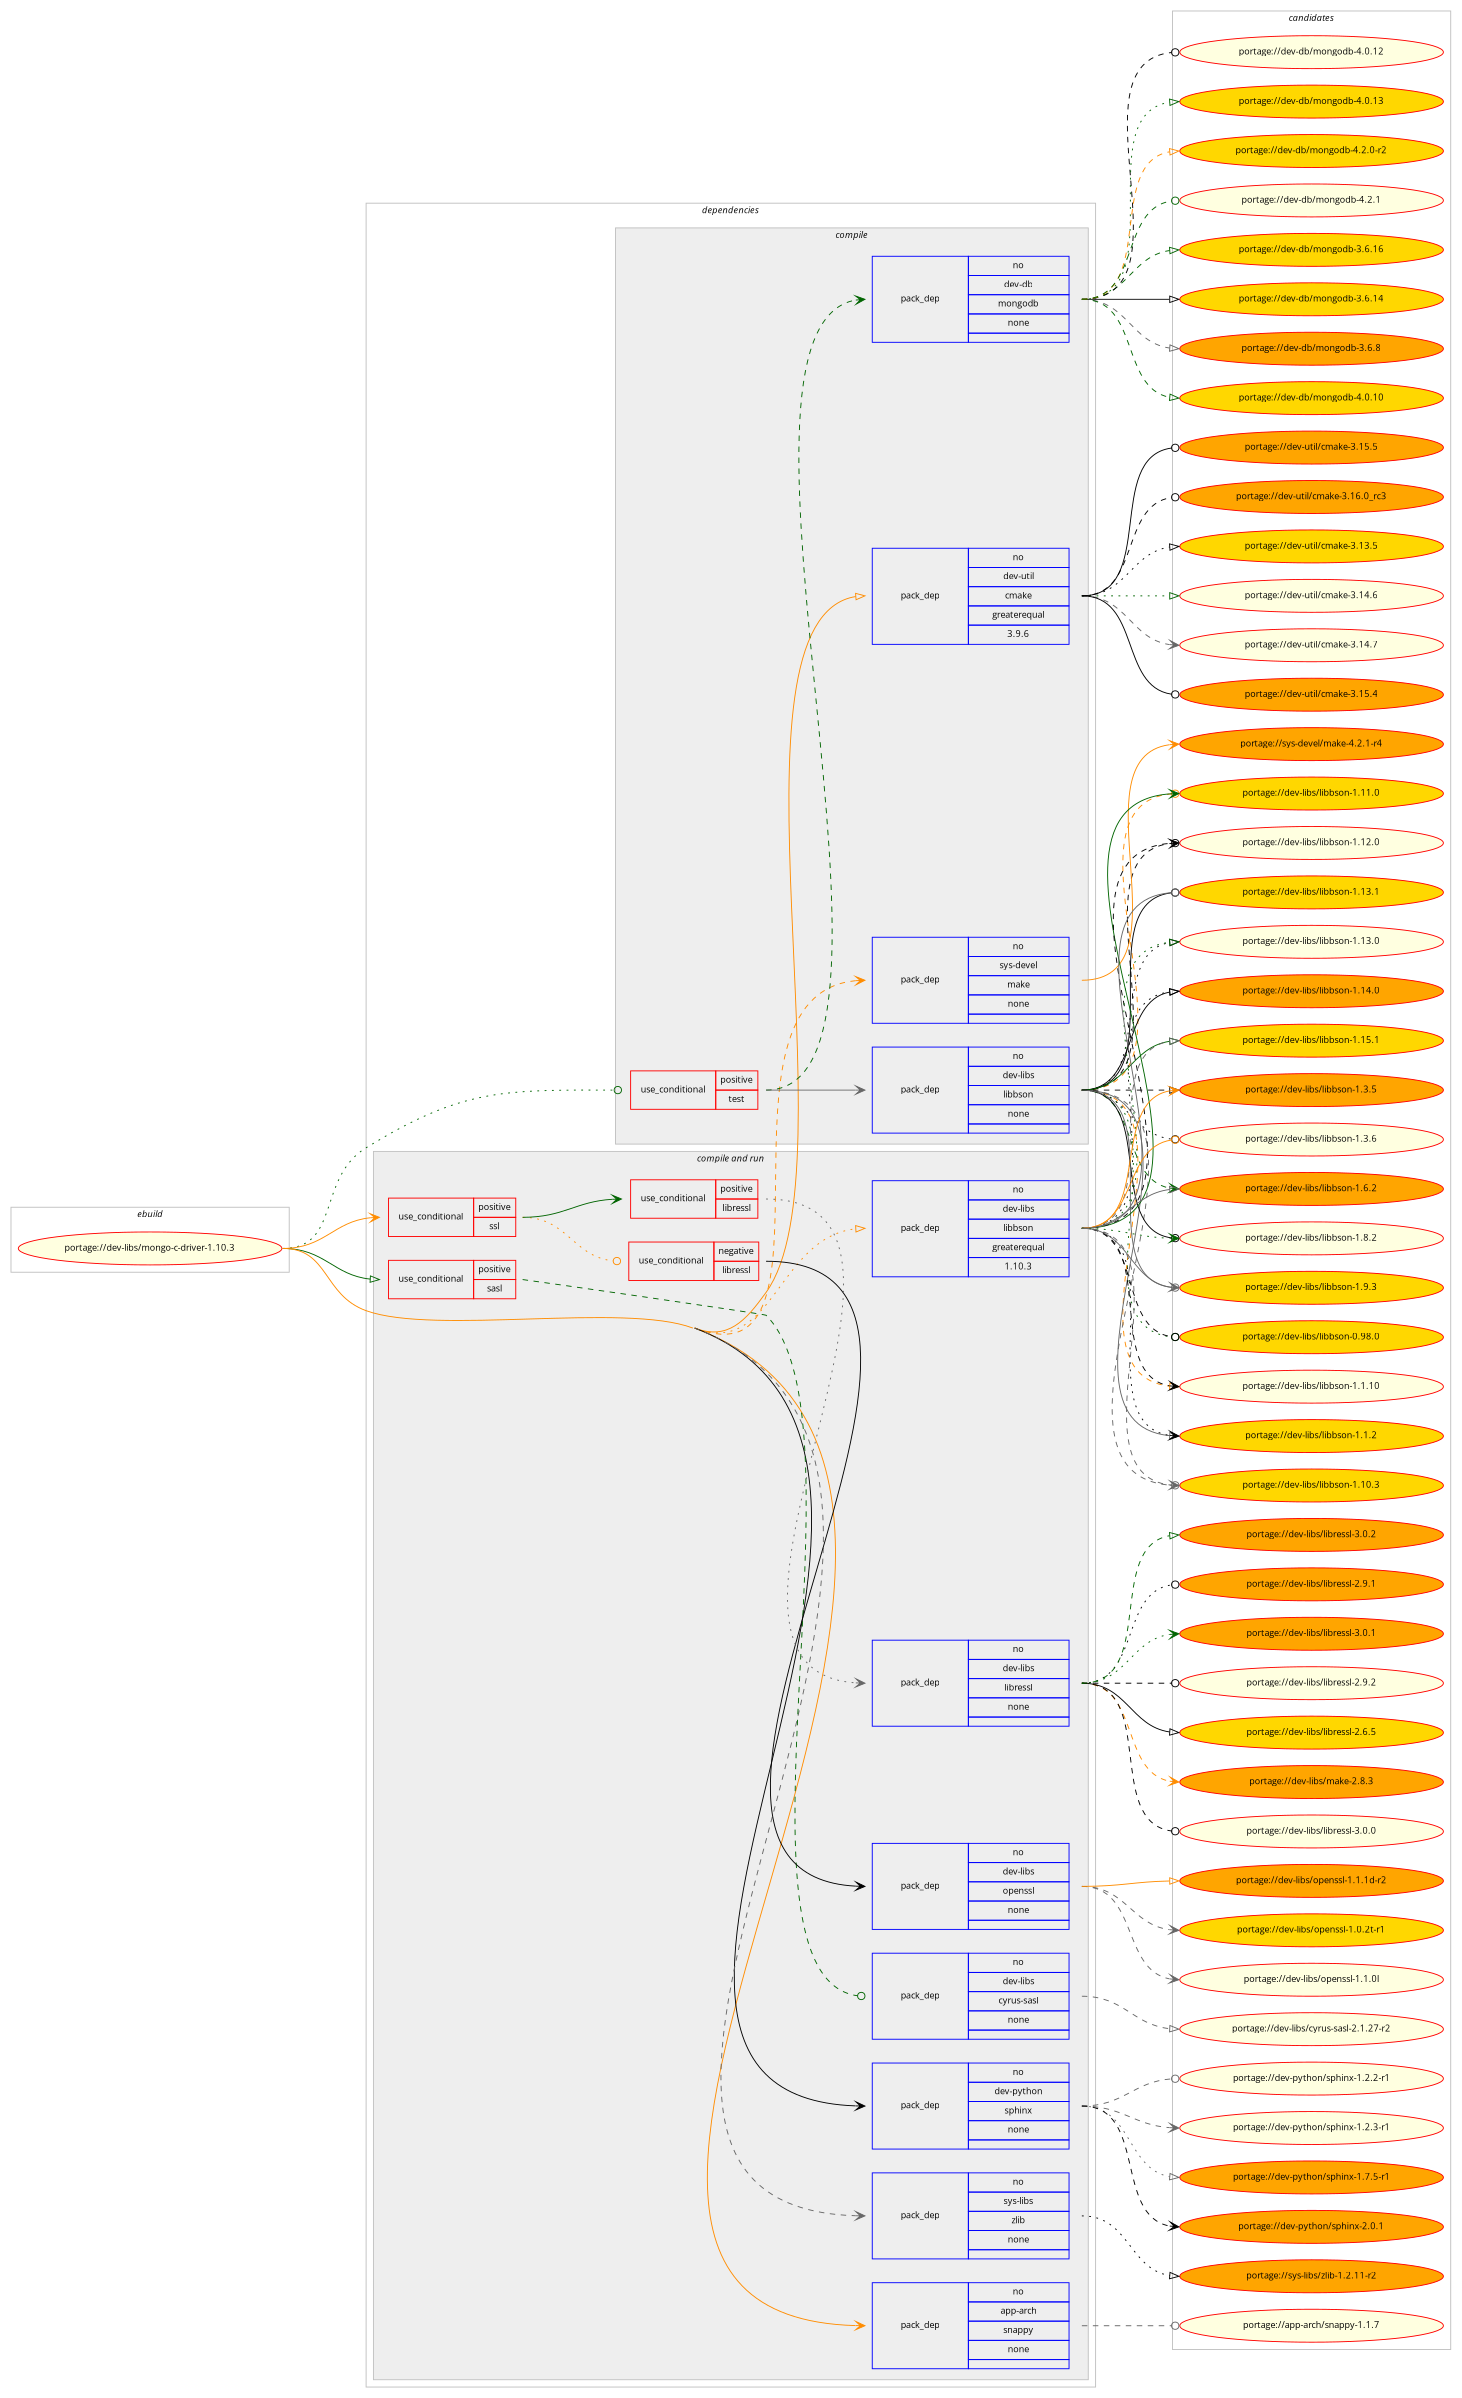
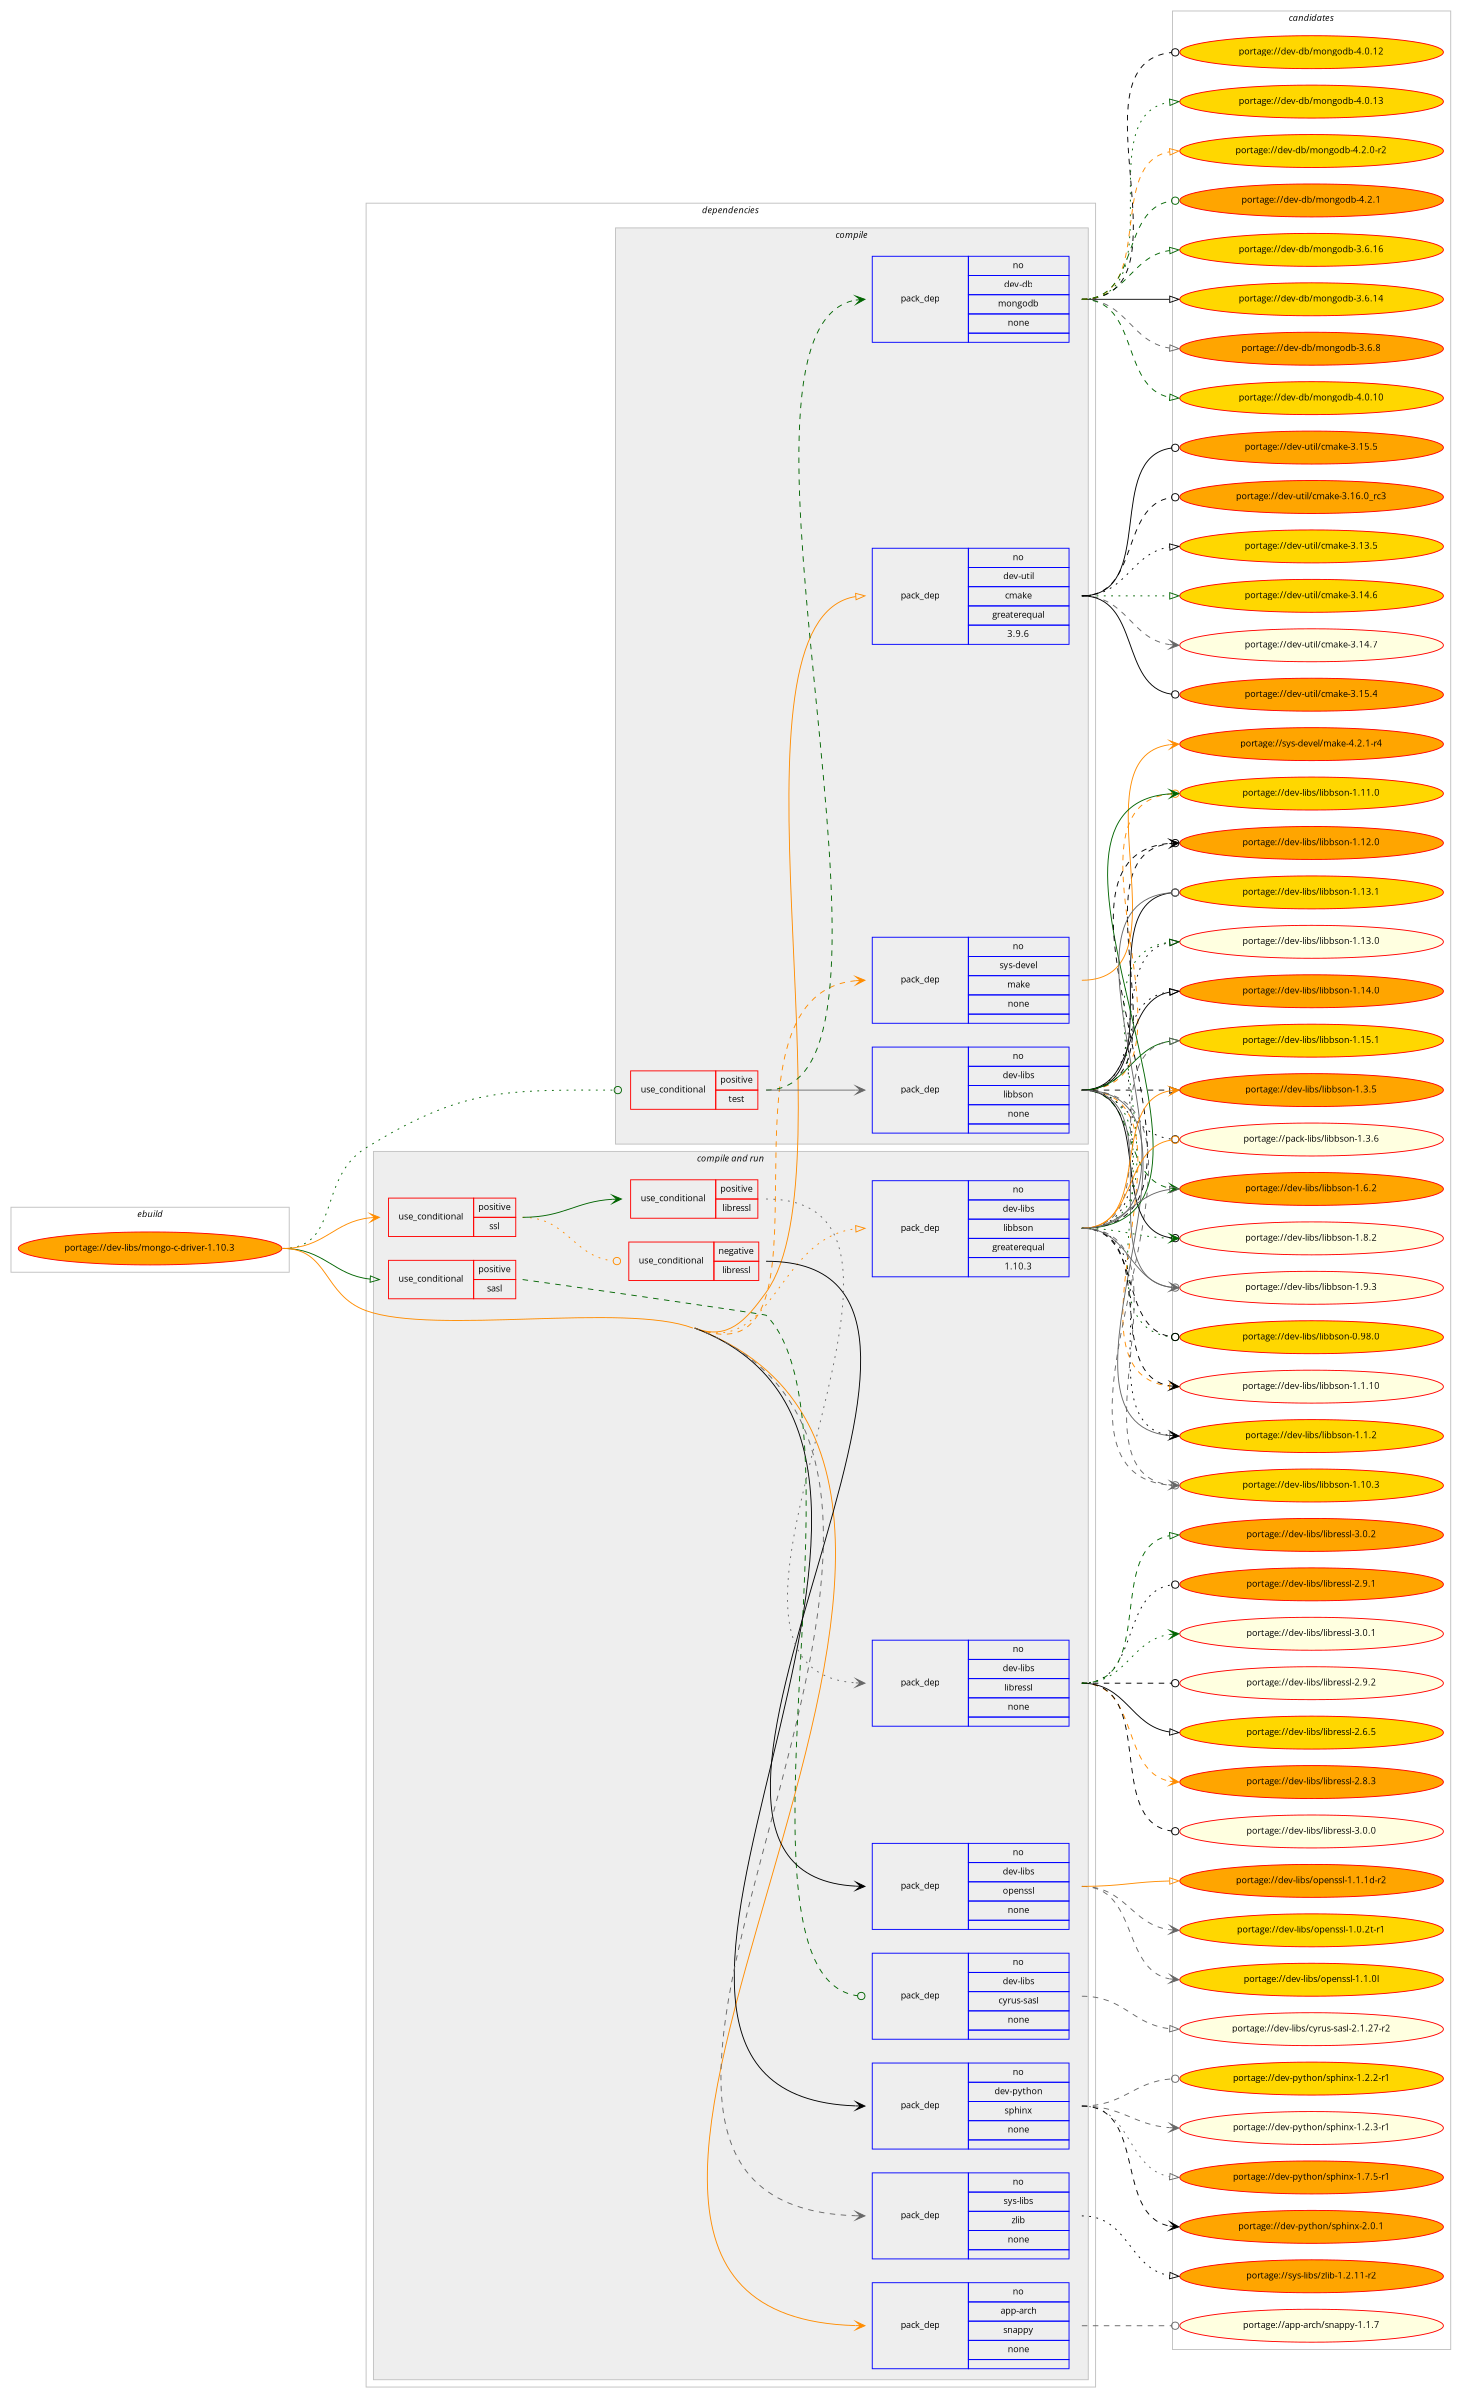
(1312, 52) -> (1312, 52)
(1312, 200) -> (1312, 200)
(1312, 596) -> (1312, 596)
(1312, 843) -> (1312, 843)
(1312, 1140) -> (1312, 1140)
(150, 1248) -> (150, 1248)
(1312, 1288) -> (1312, 1288)
(1312, 1634) -> (1312, 1634)
(1312, 1782) -> (1312, 1782)
(1312, 1980) -> (1312, 1980)
(1312, 2079) -> (1312, 2079)
